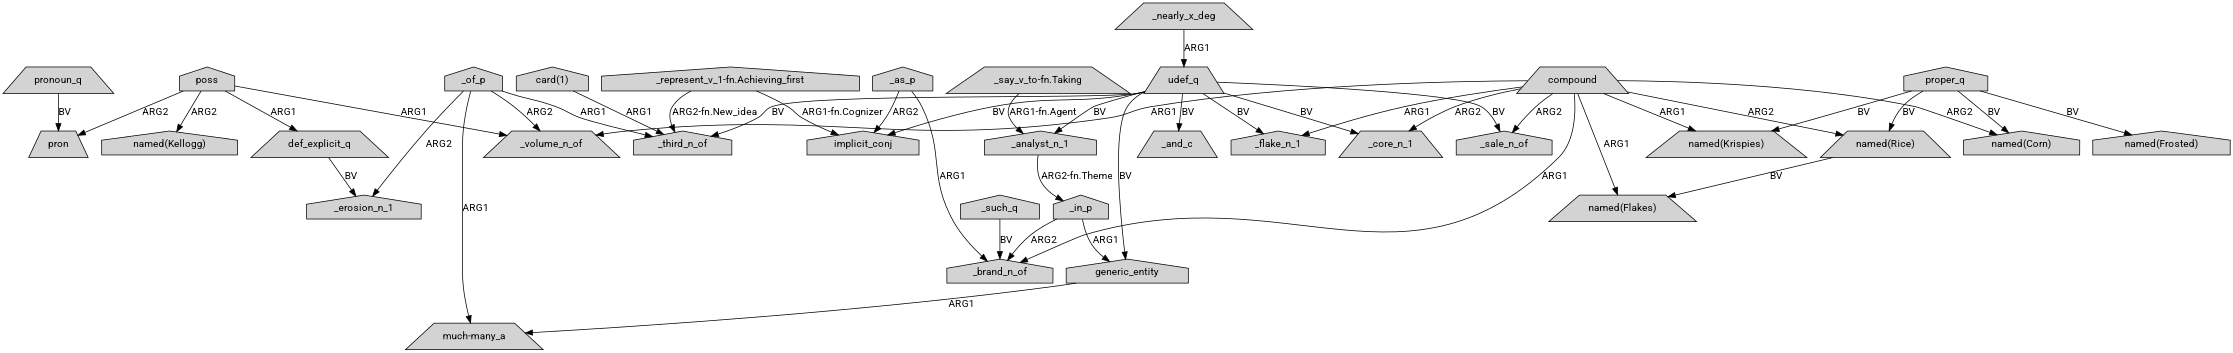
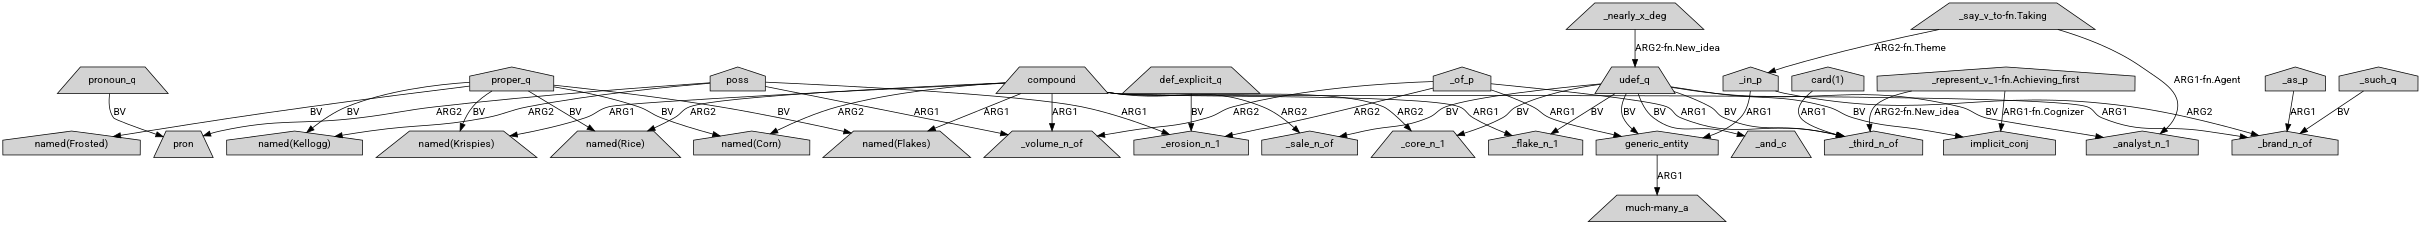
(1197, 48) -> (1678, 48)
none -> (420, 88)
(258, 109) -> (966, 94)
(890, 110) -> none
(1754, 176) -> (721, 107)
(1040, 179) -> (1857, 48)
(463, 203) -> (1550, 118)
